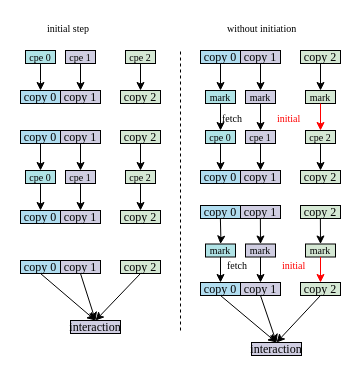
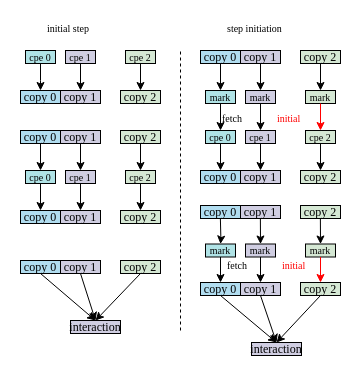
(270, 30) -> (263, 30)
